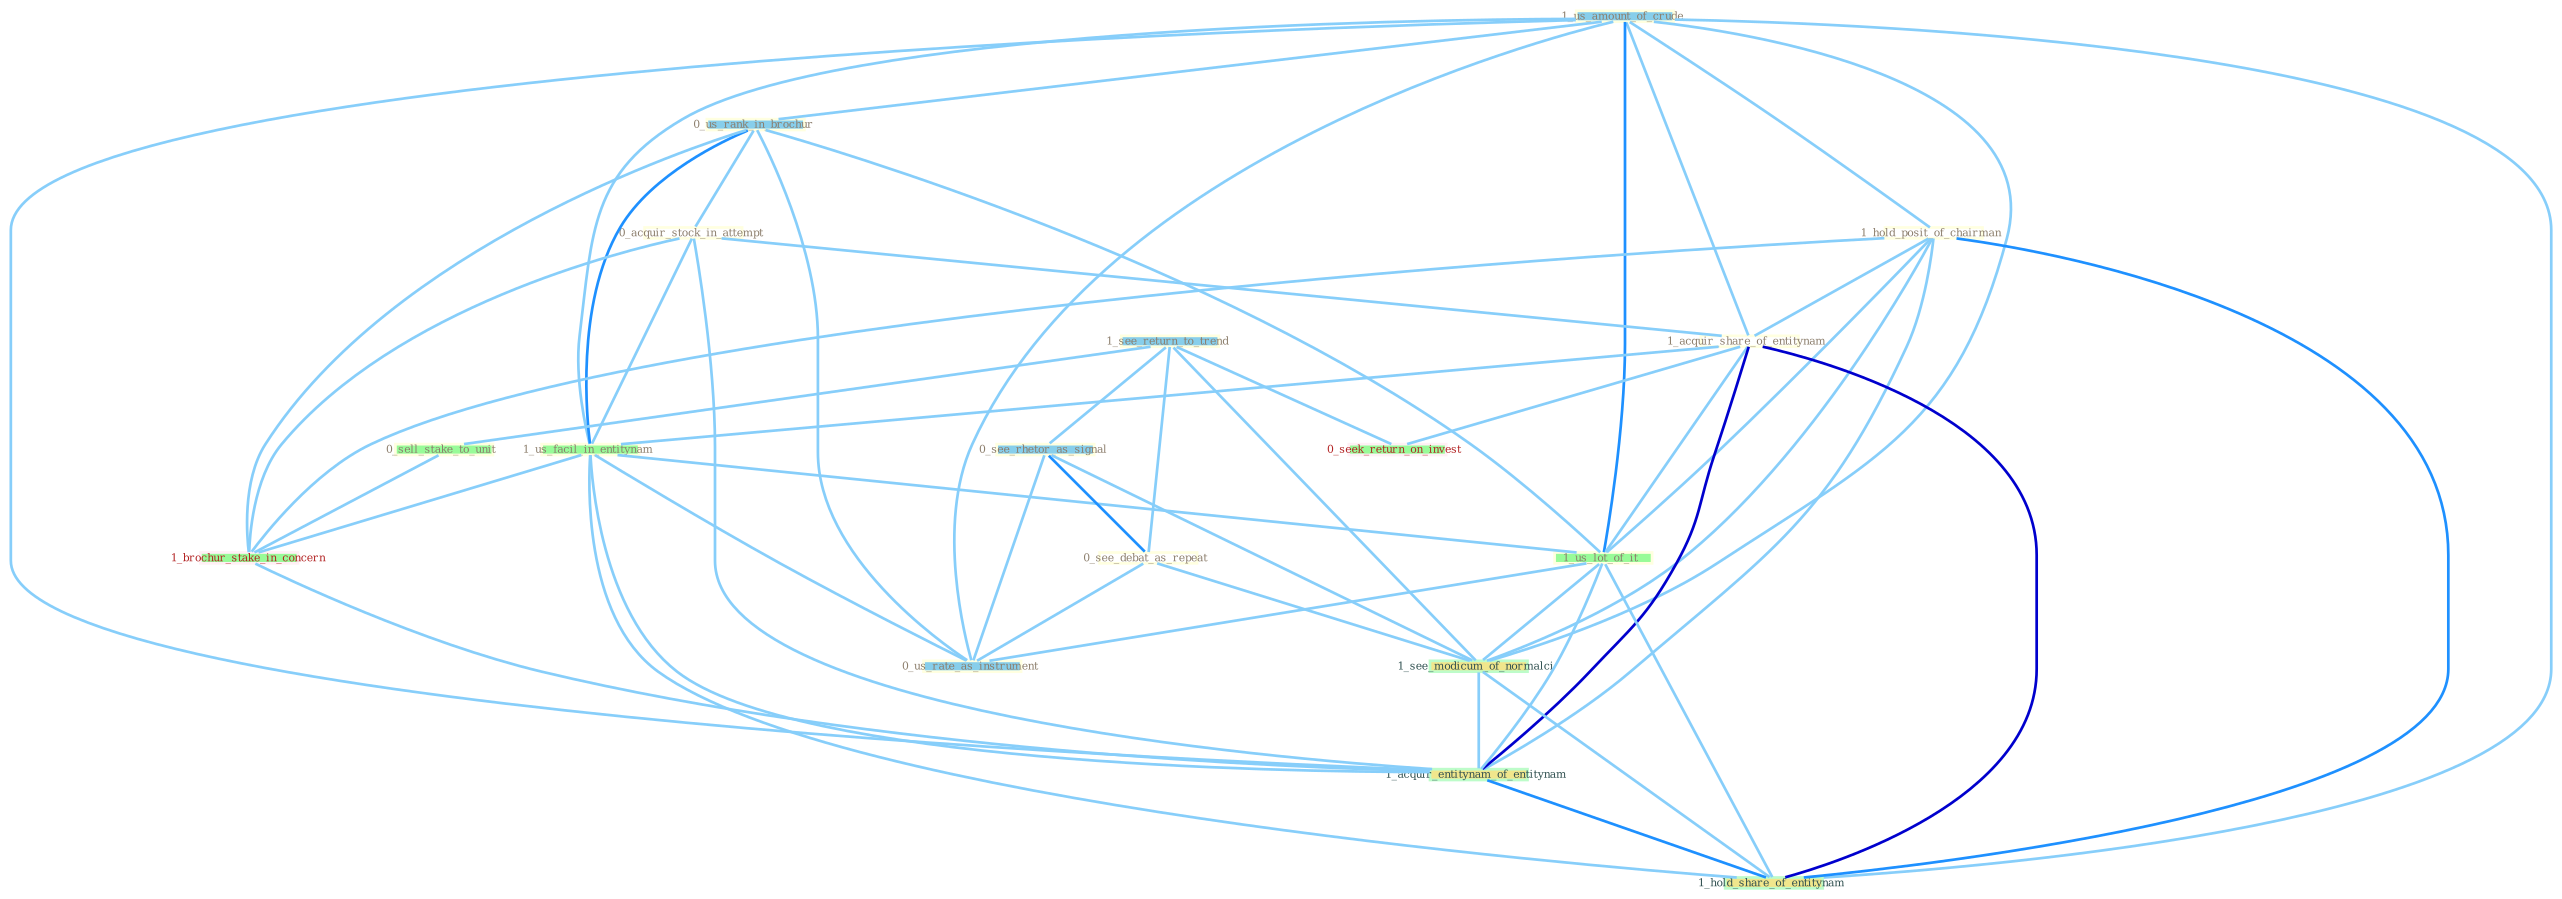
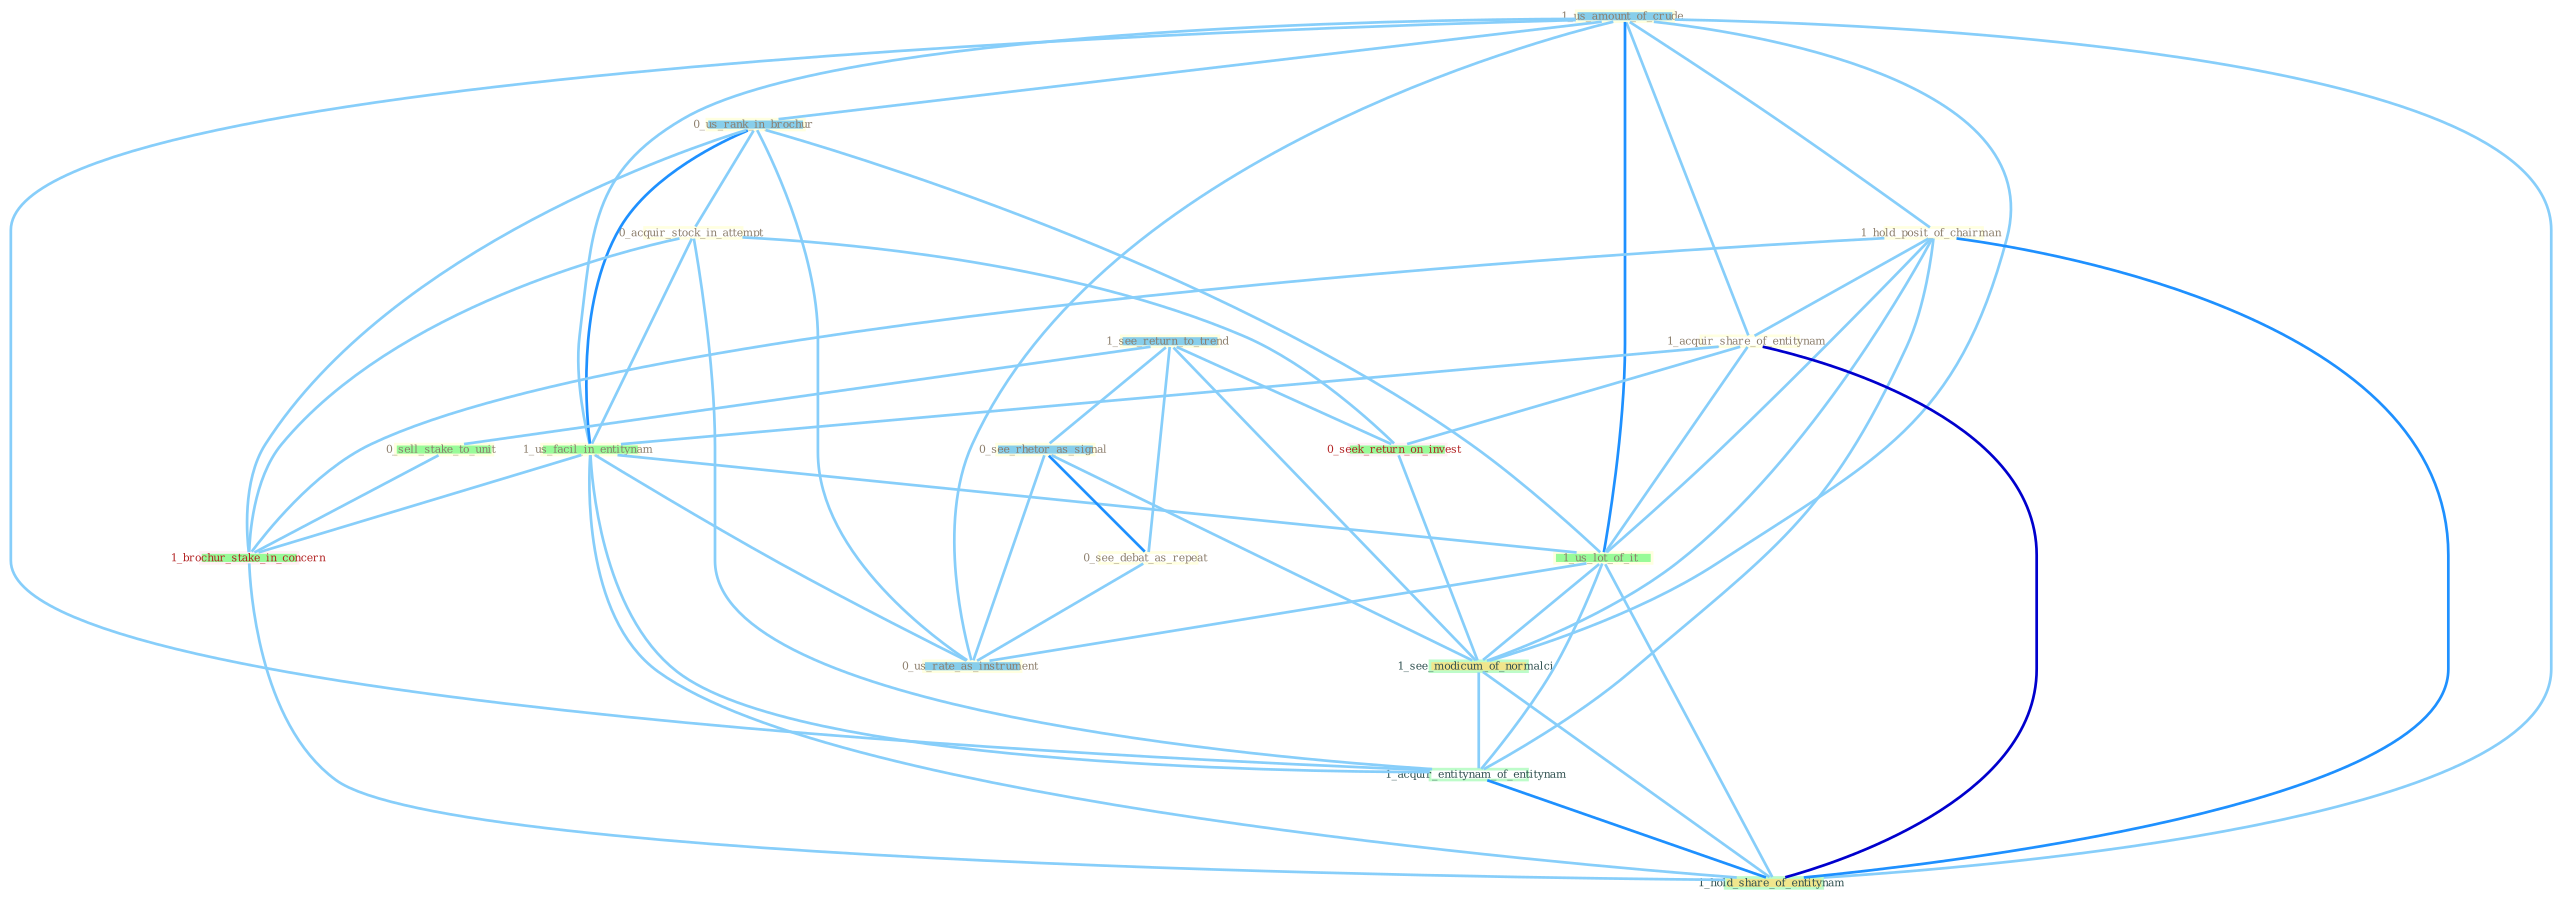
(1322, 297) -> (1071, 282)
(1345, 622) -> (1438, 558)
(1623, 637) -> none
(653, 695) -> (907, 856)
(1479, 775) -> (1479, 775)
